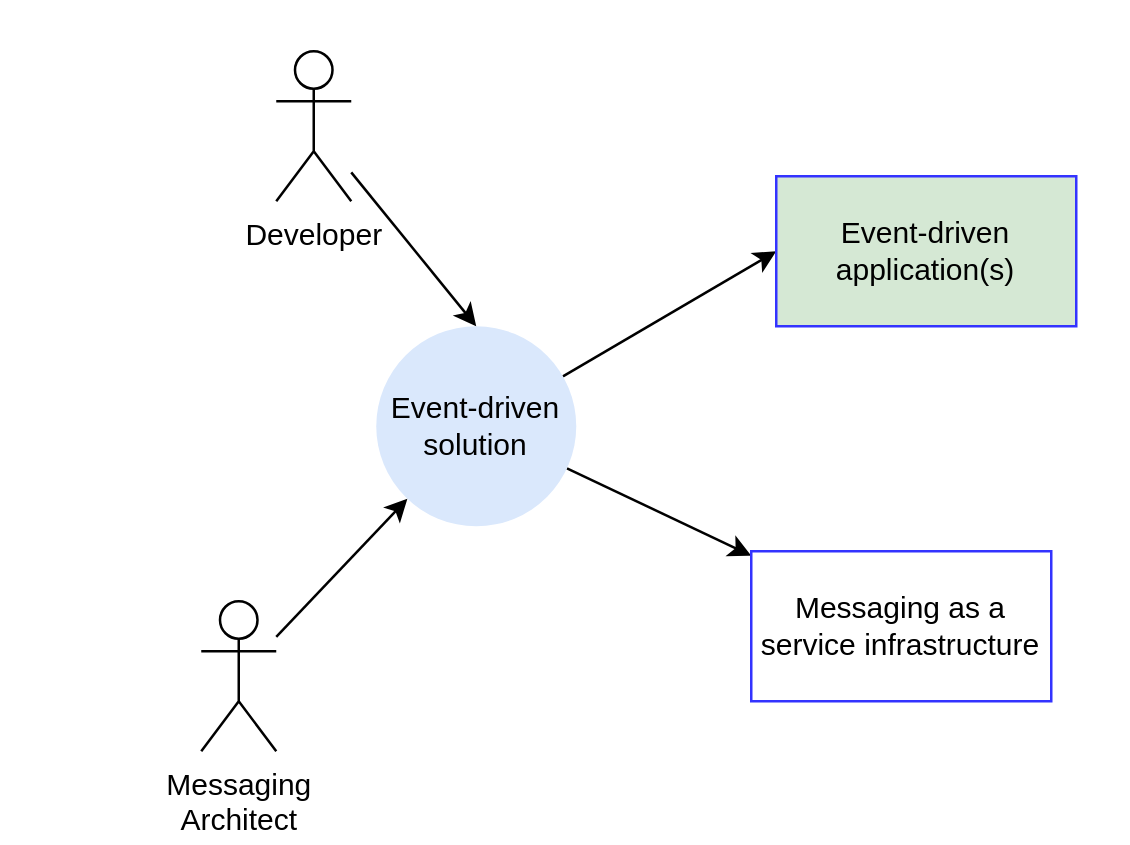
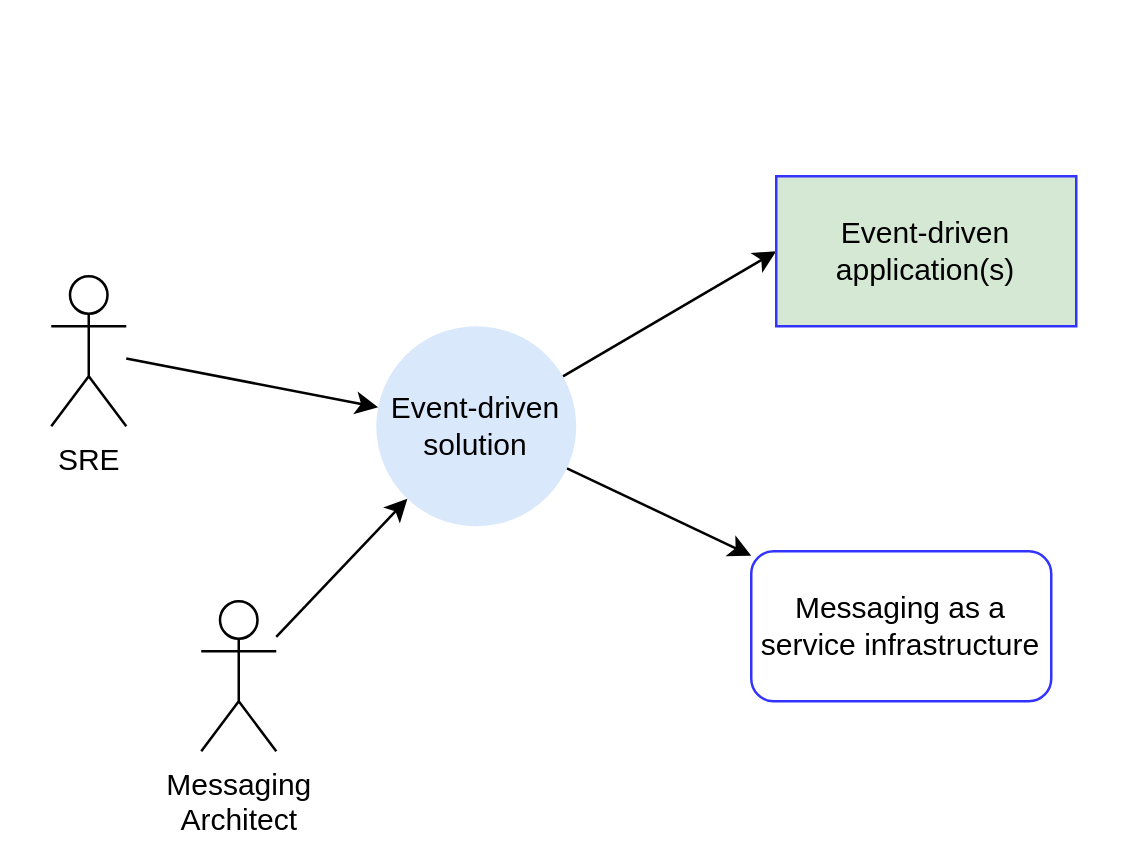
(314, 126) -> none
(409, 243) -> none
none -> (89, 351)
none -> (244, 381)
(901, 626) -> (901, 626)
